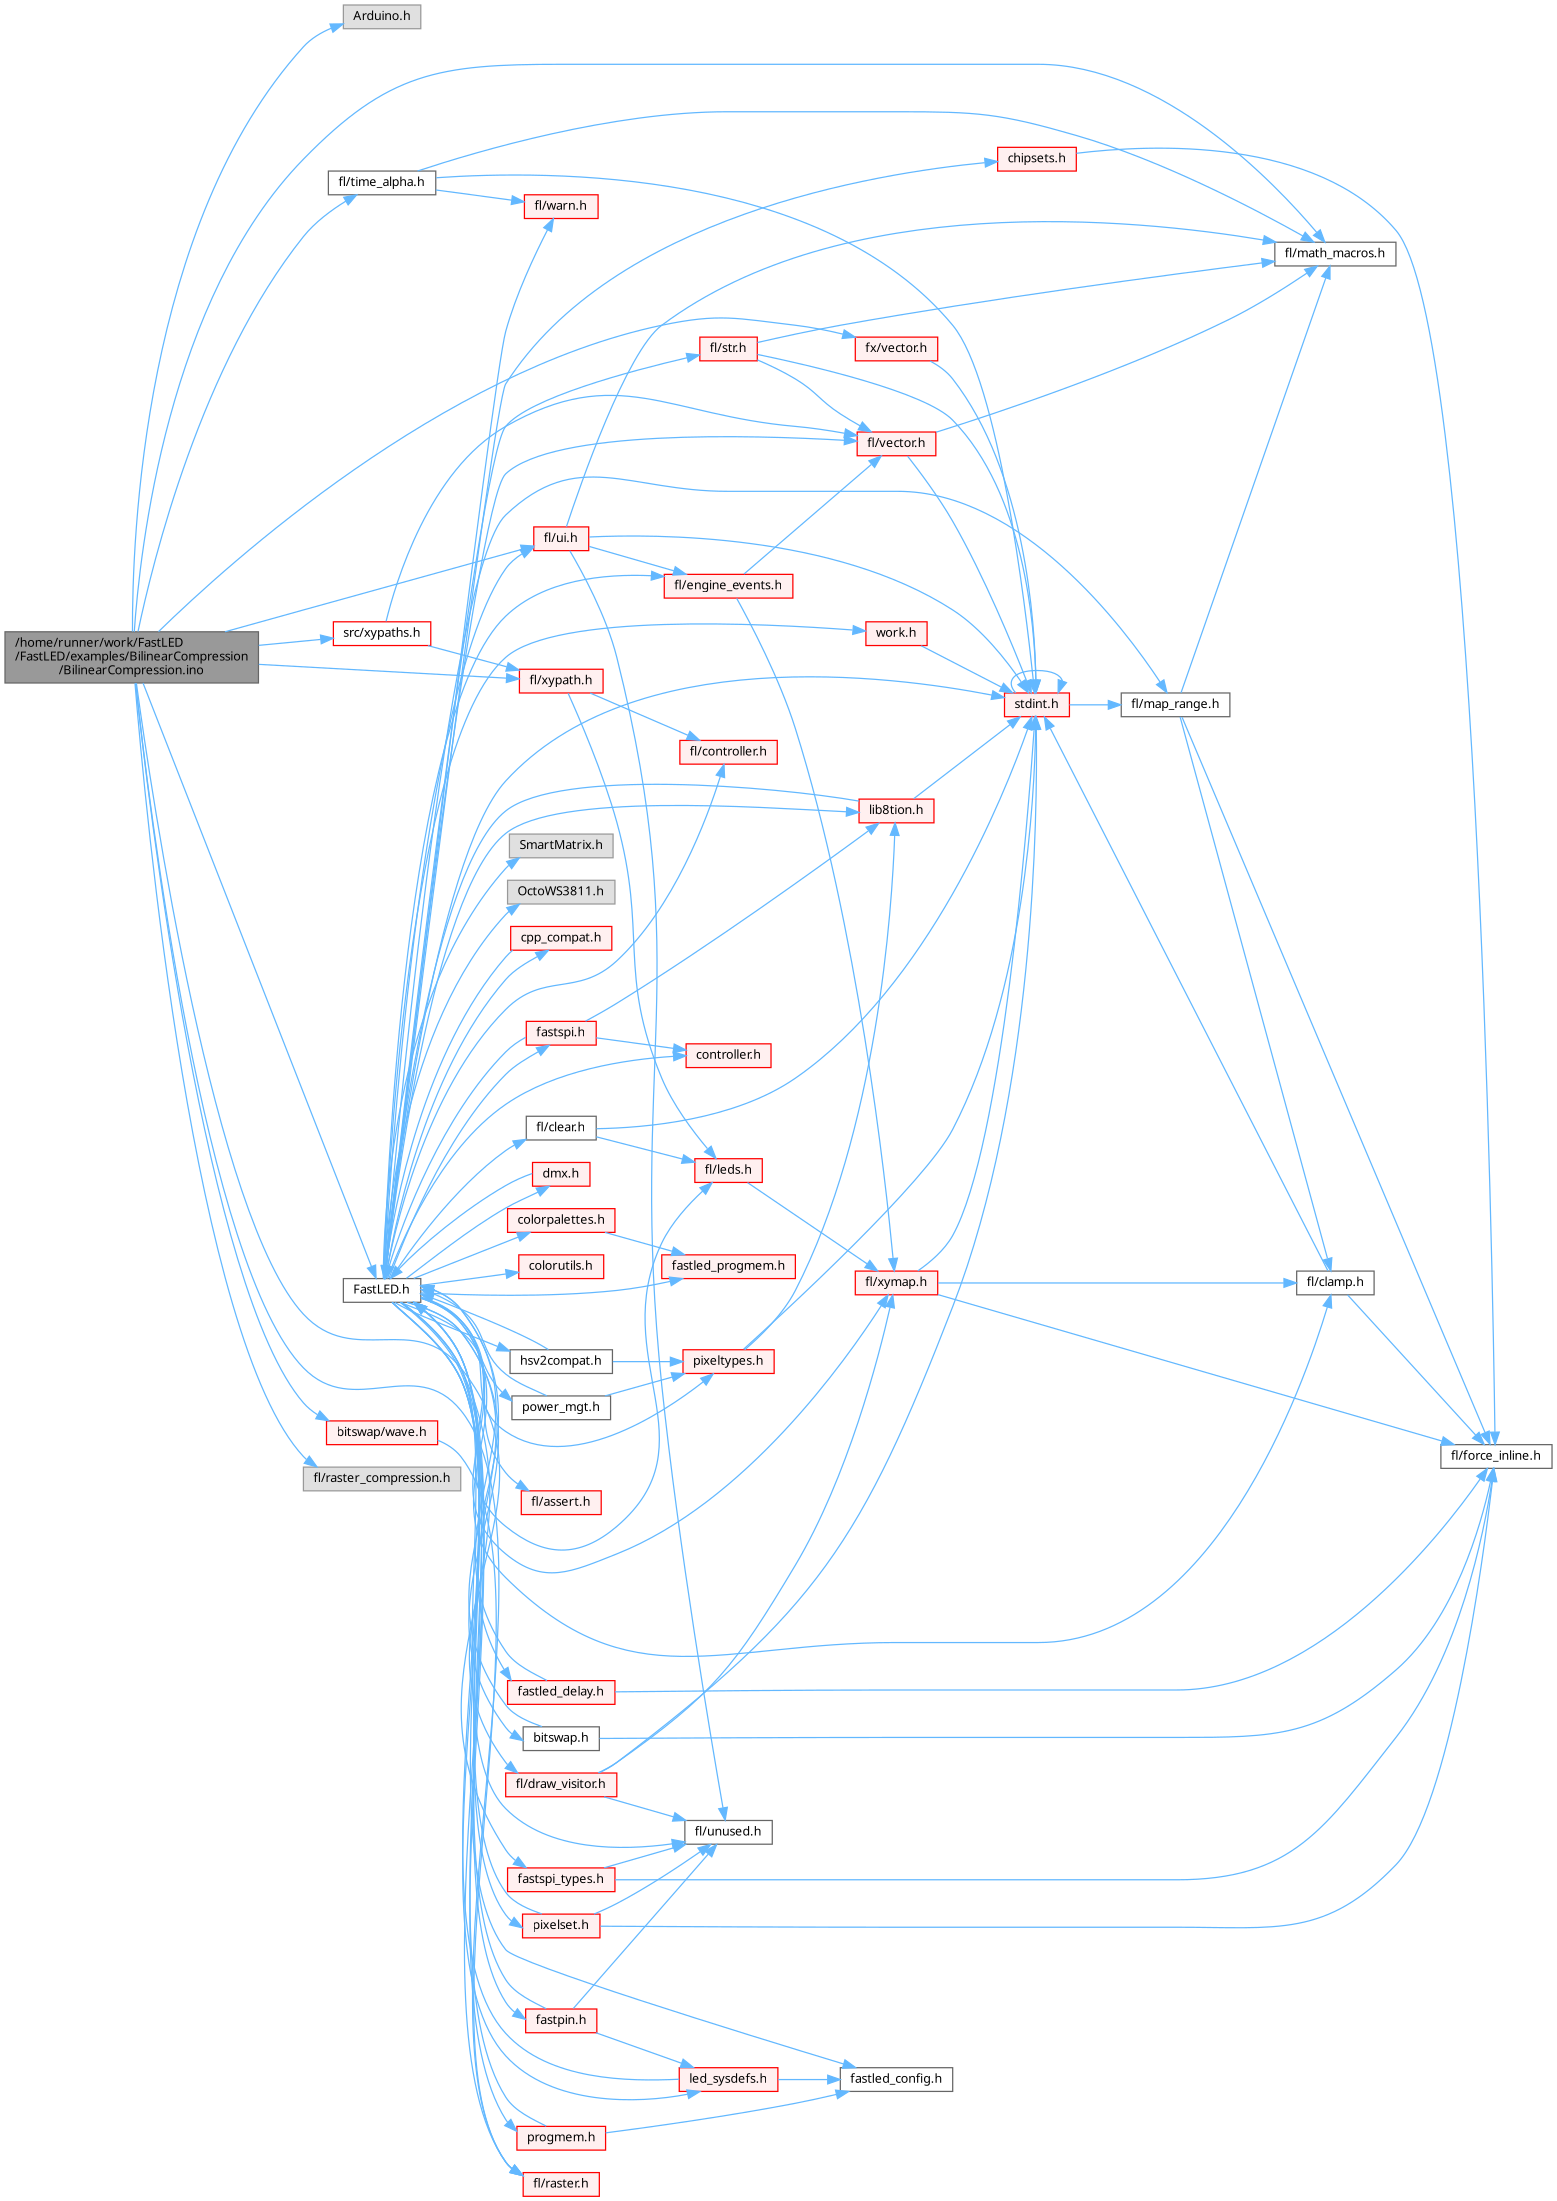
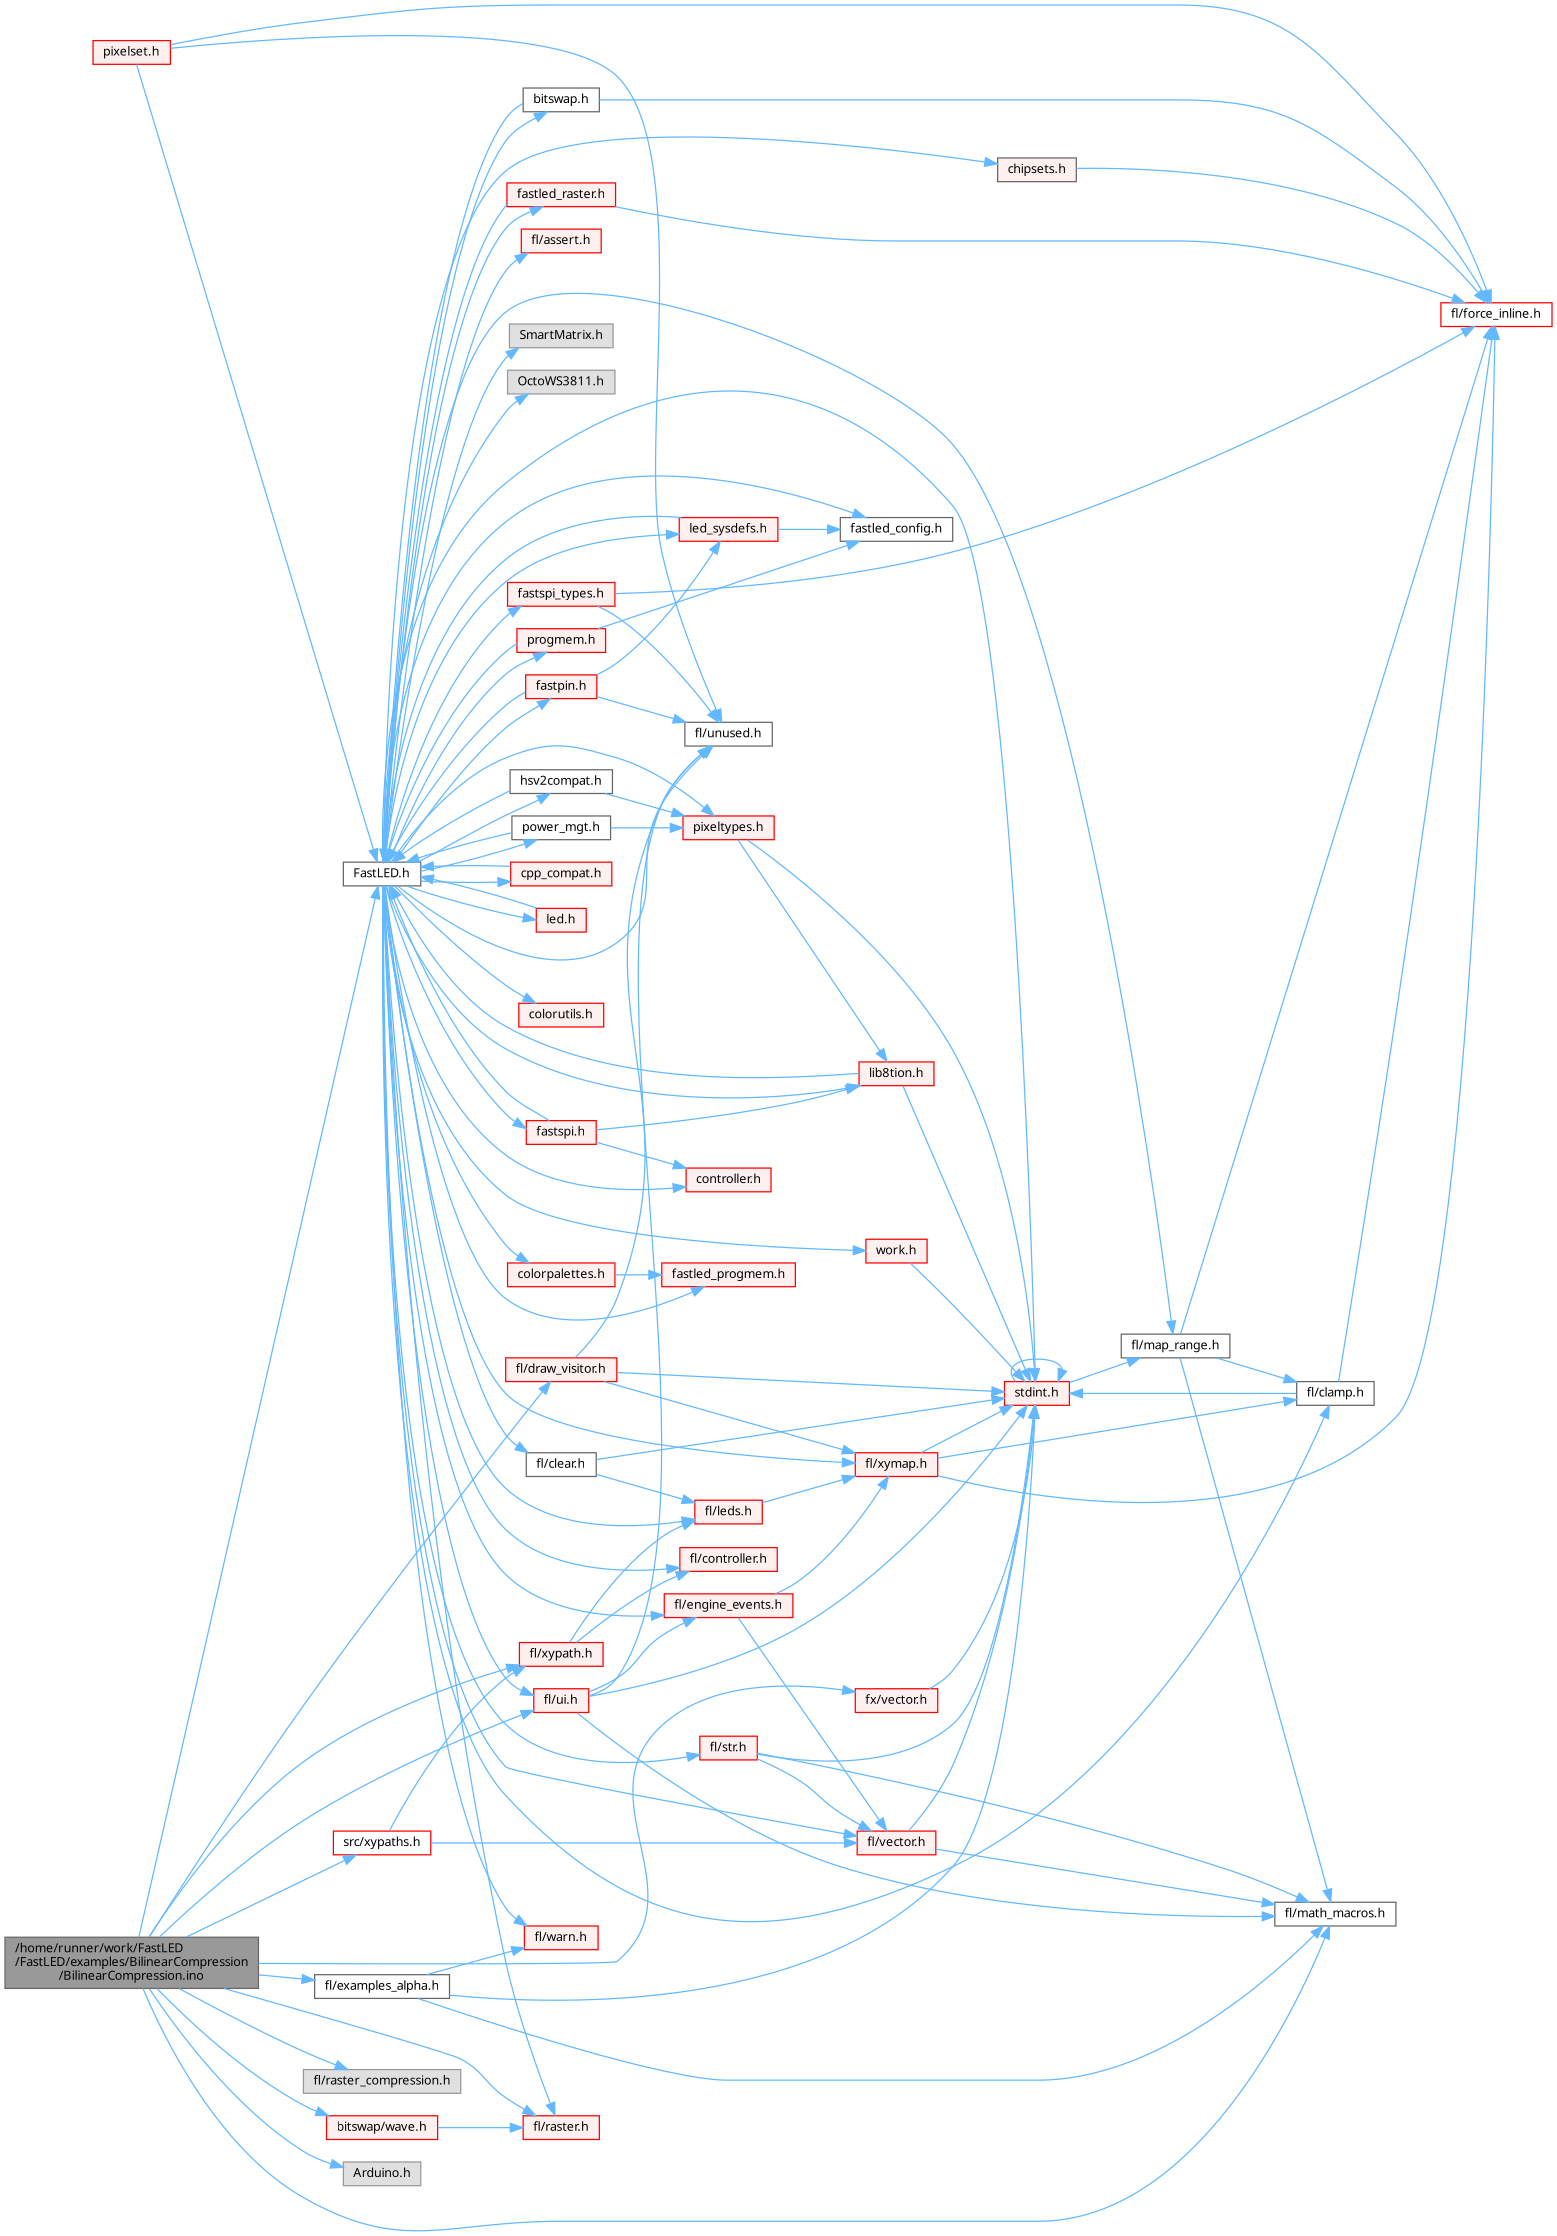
(1037, 159) -> (1037, 170)
(382, 183) -> (382, 1986)
(561, 1174) -> (561, 920)
(1496, 1457) -> (1496, 315)
(477, 1601) -> none
(561, 1692) -> (561, 195)
